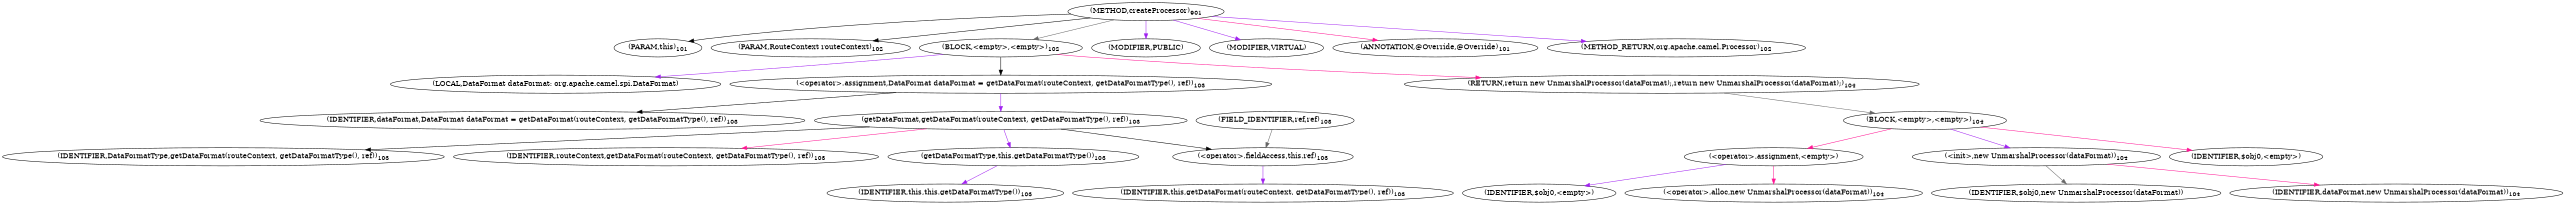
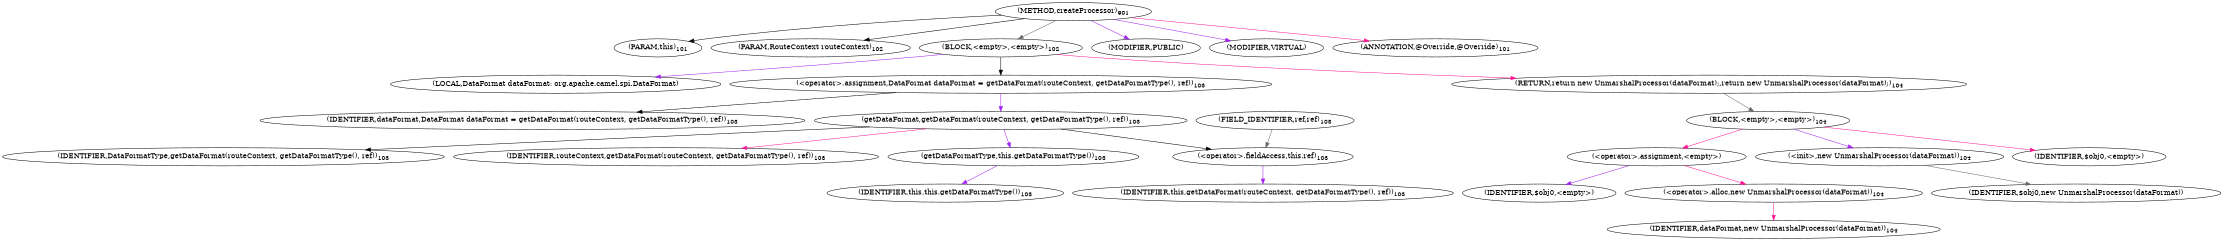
(1676, 48) -> none
(2211, 174) -> (1774, 209)
